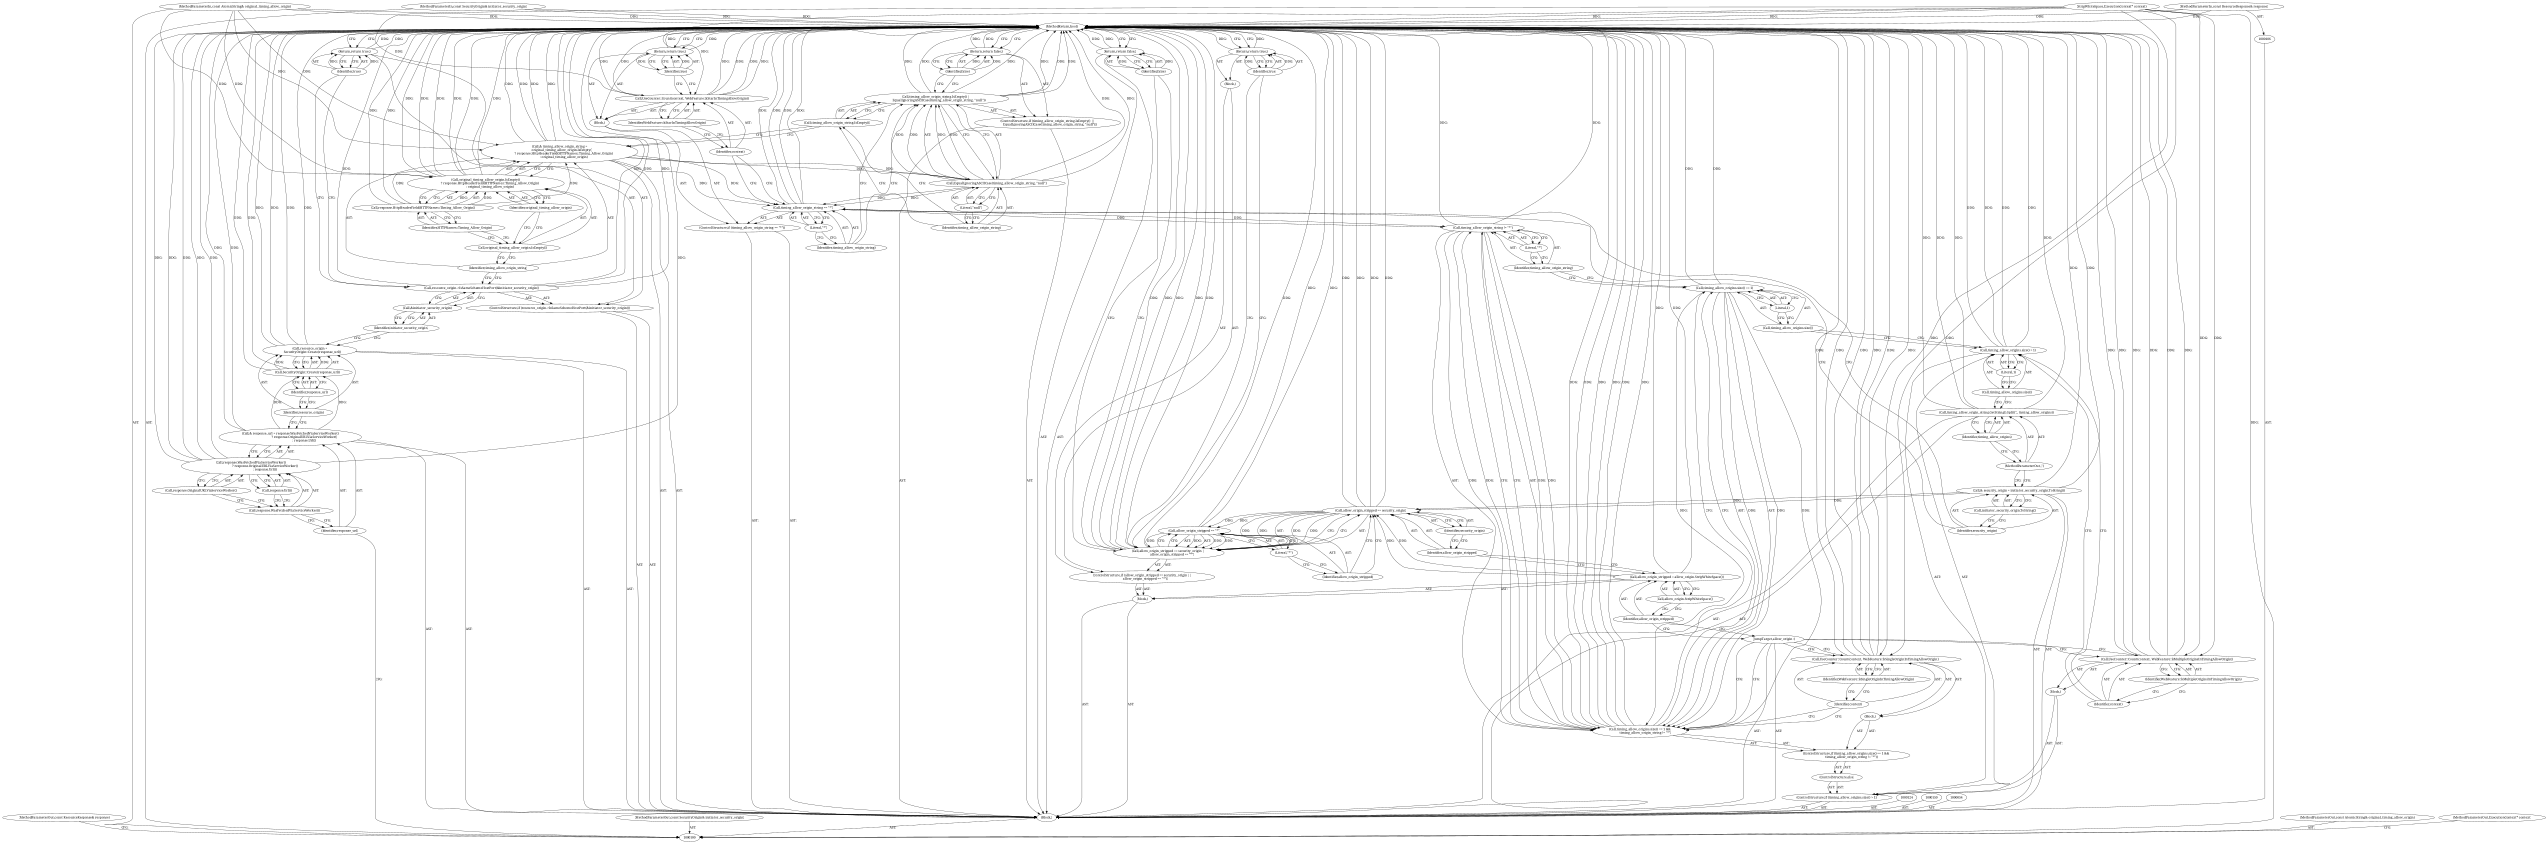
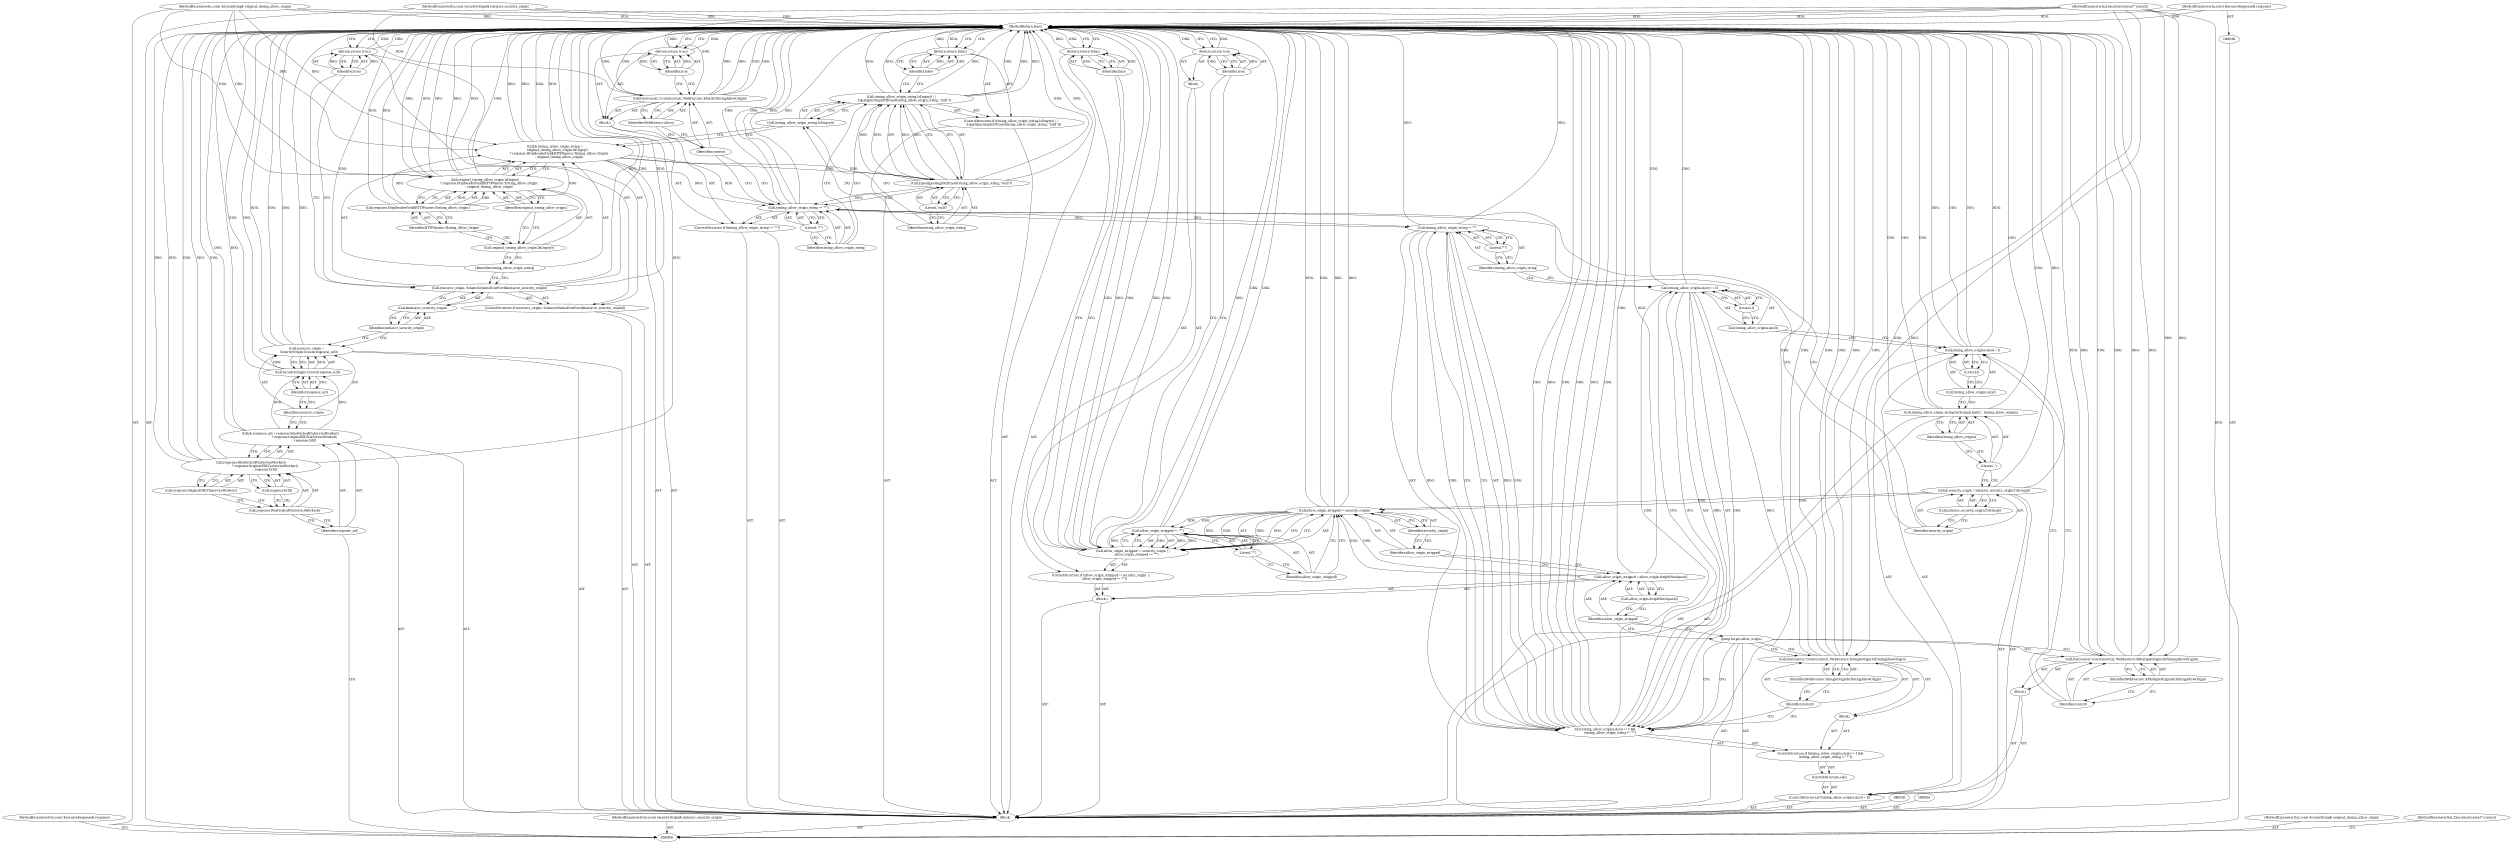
(2112, 7) -> (2110, 7)
(667, 123) -> (651, 123)
(2024, 466) -> (1989, 466)
(1907, 798) -> none
